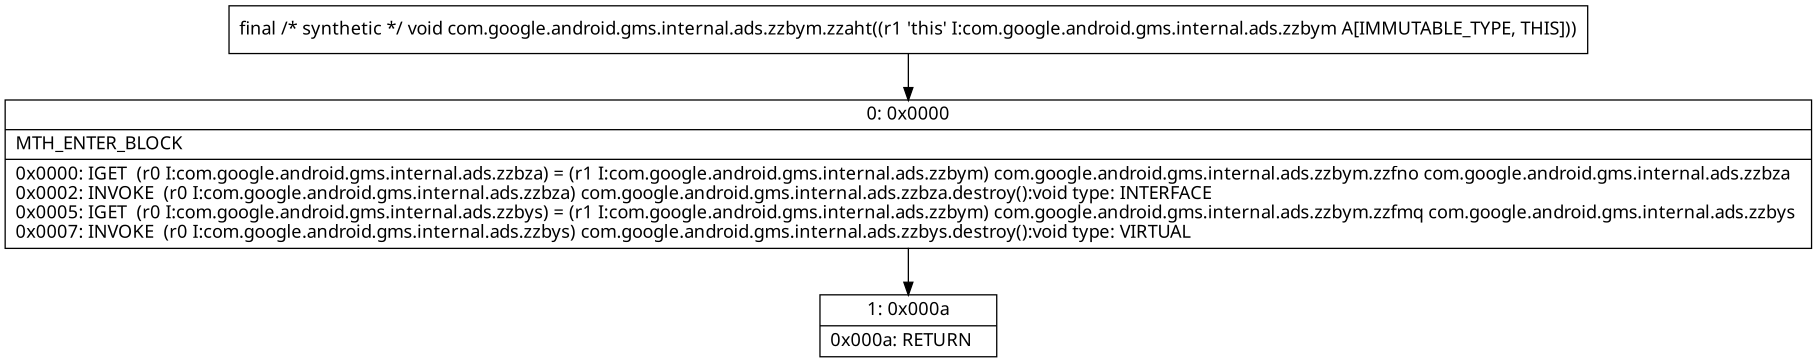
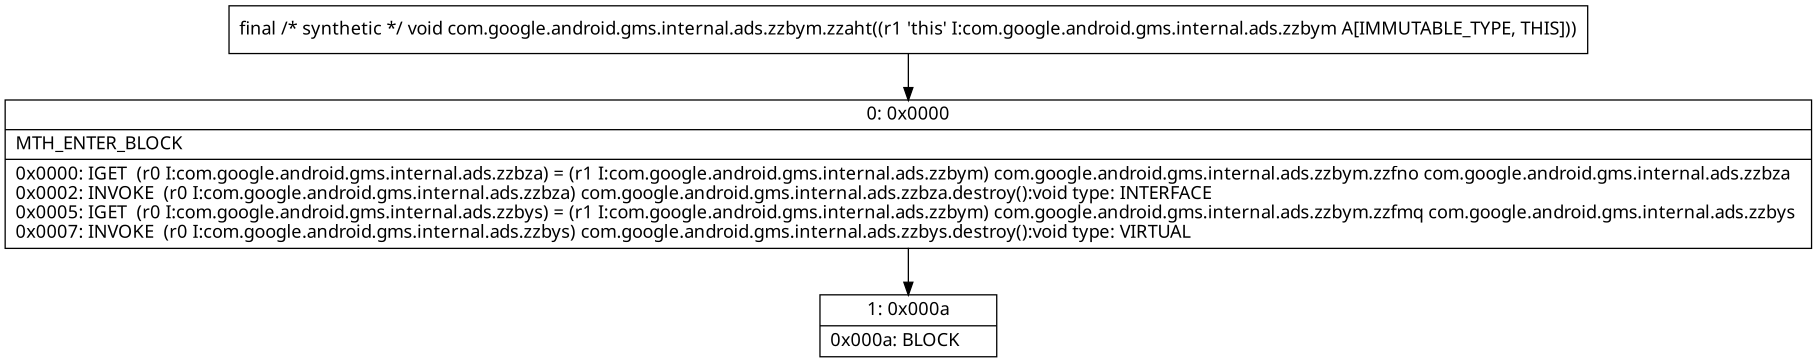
(908, 341) -> (903, 341)
